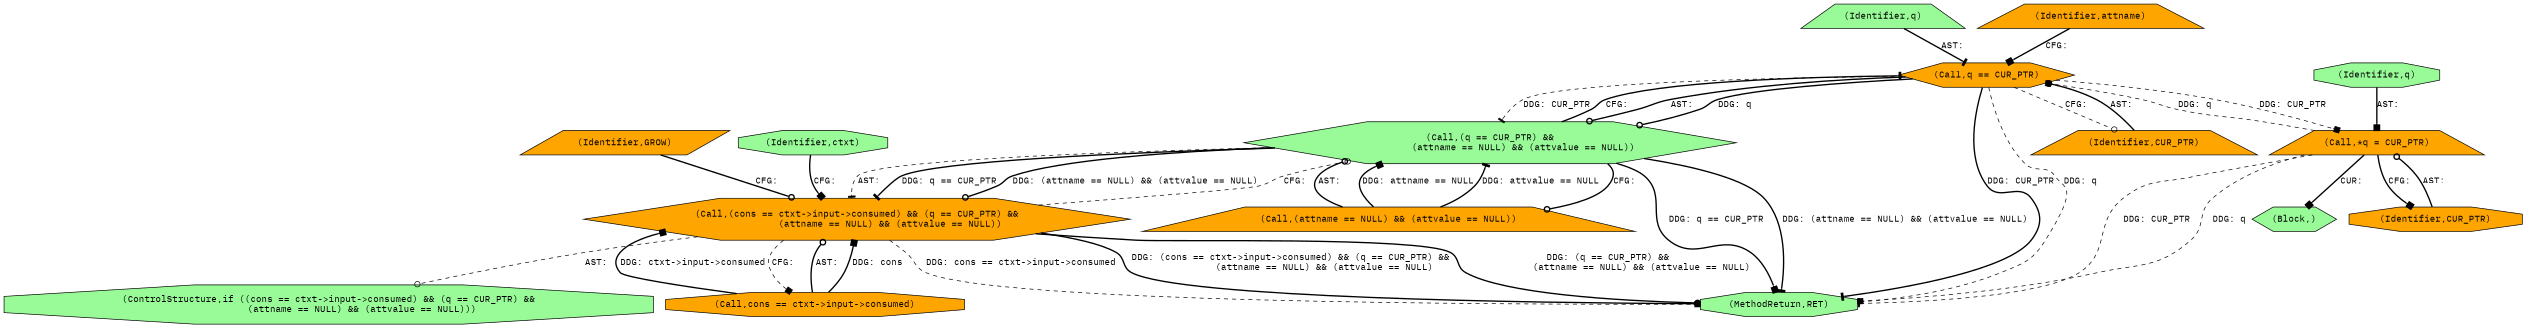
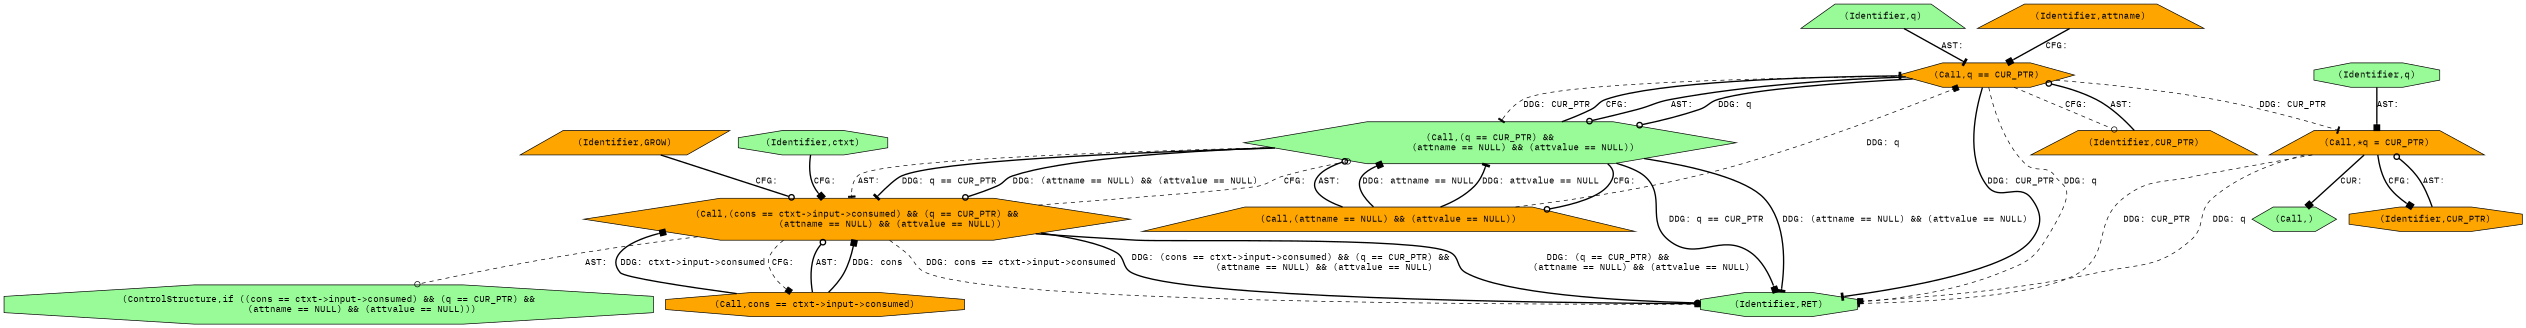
(2198, 97) -> (2198, 97)
(2183, 111) -> (1738, 165)
(2294, 219) -> (2294, 219)
(1779, 305) -> (1779, 305)
